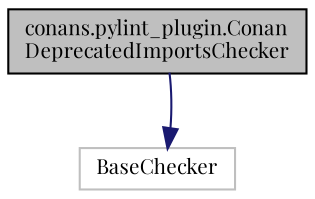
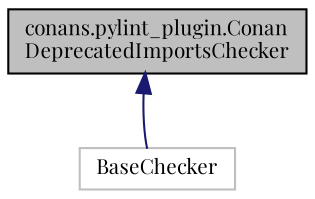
(171, 100) -> (144, 121)
